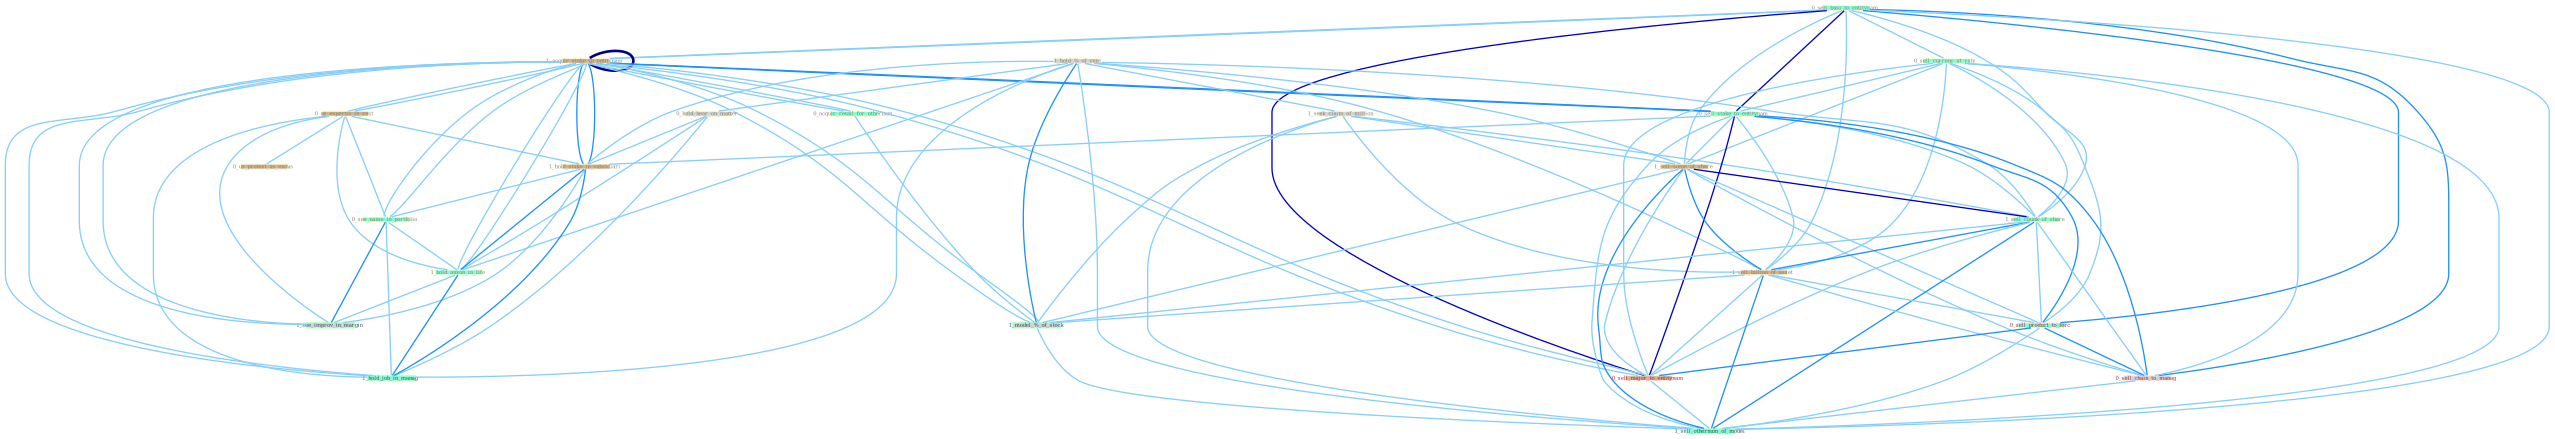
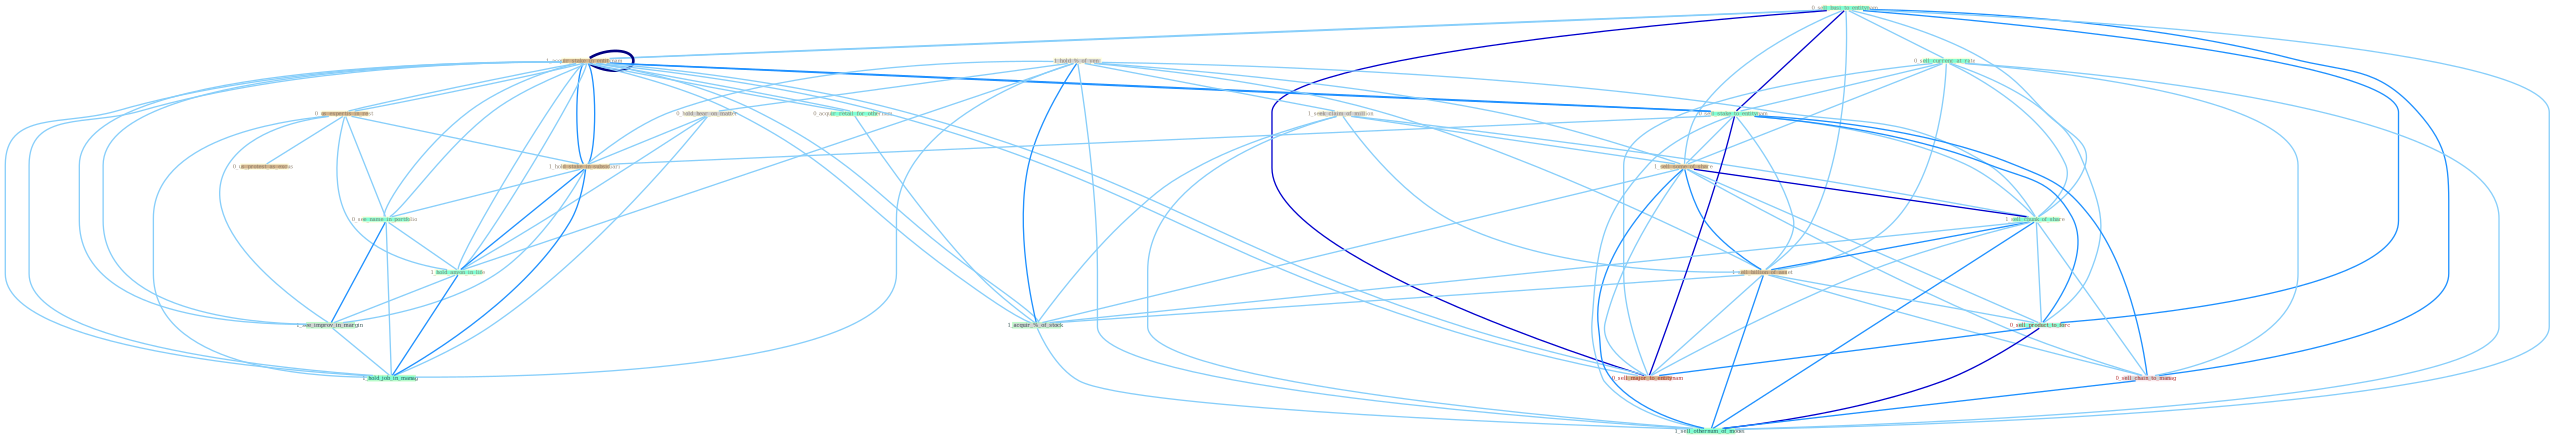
(1037, 325) -> (1037, 325)
none -> (361, 352)
(2094, 352) -> none
(1888, 398) -> (1888, 398)
(1680, 405) -> none
(1929, 405) -> (1929, 405)
